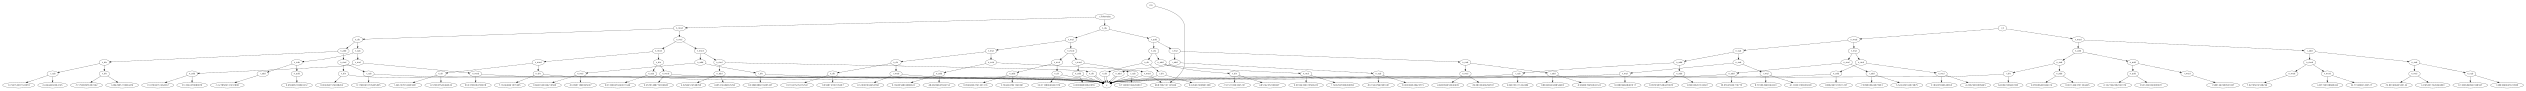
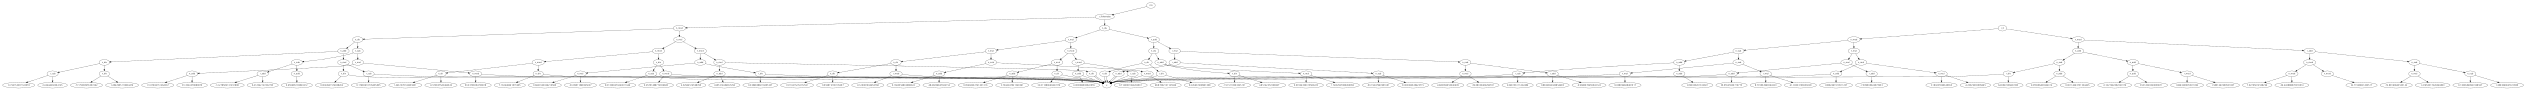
(1185, 37) -> (1130, 10)
none -> (263, 85)
(1661, 85) -> none
(1907, 85) -> none
none -> (2187, 85)
none -> (2292, 85)
(2327, 85) -> none
